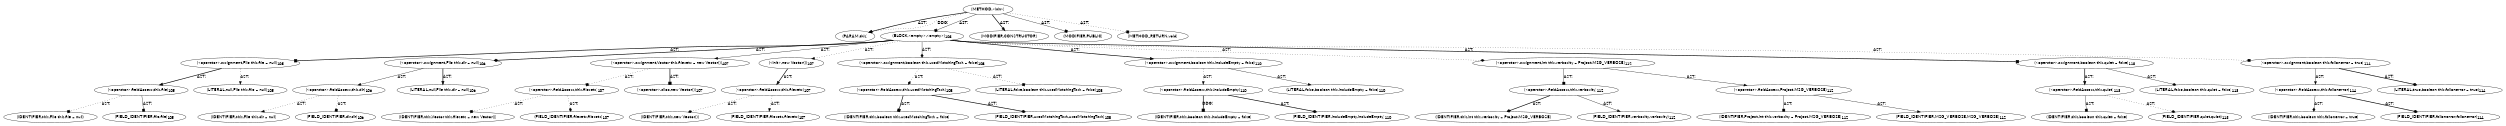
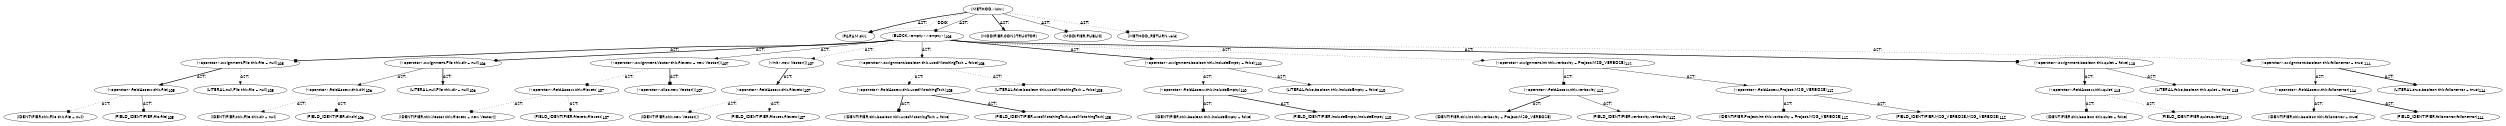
(1271, 103) -> (1271, 103)
(1530, 103) -> (1530, 103)
(1208, 104) -> (1208, 104)
